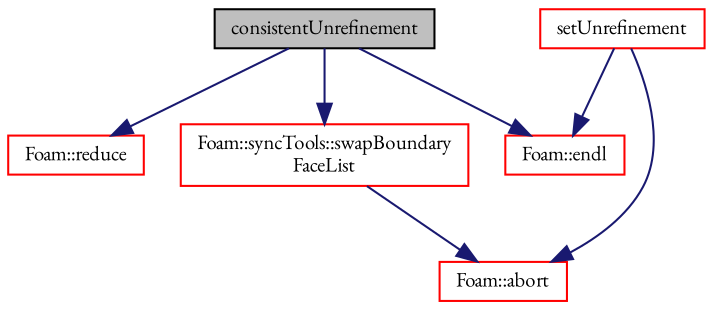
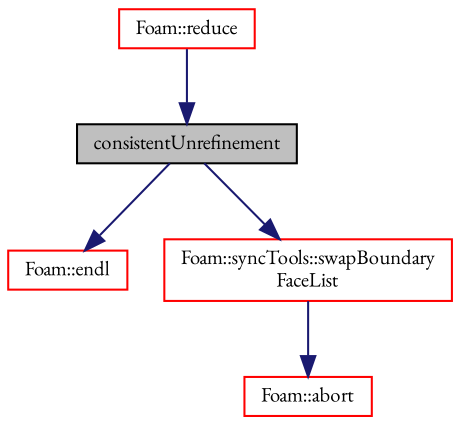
(622, 29) -> none
(210, 87) -> (187, 76)
